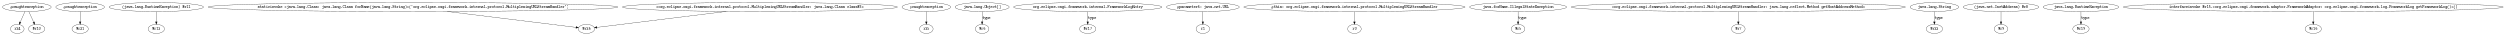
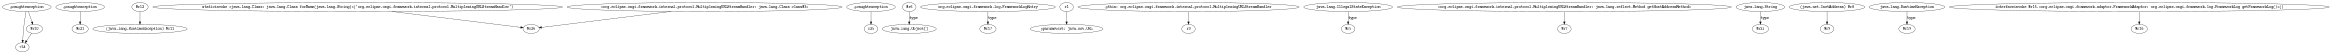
(1088, 7) -> (988, 7)
(1518, 7) -> (1348, 7)
(156, 17) -> (140, 17)
(982, 17) -> (909, 17)
(1203, 17) -> (1067, 17)
none -> (29, 37)
